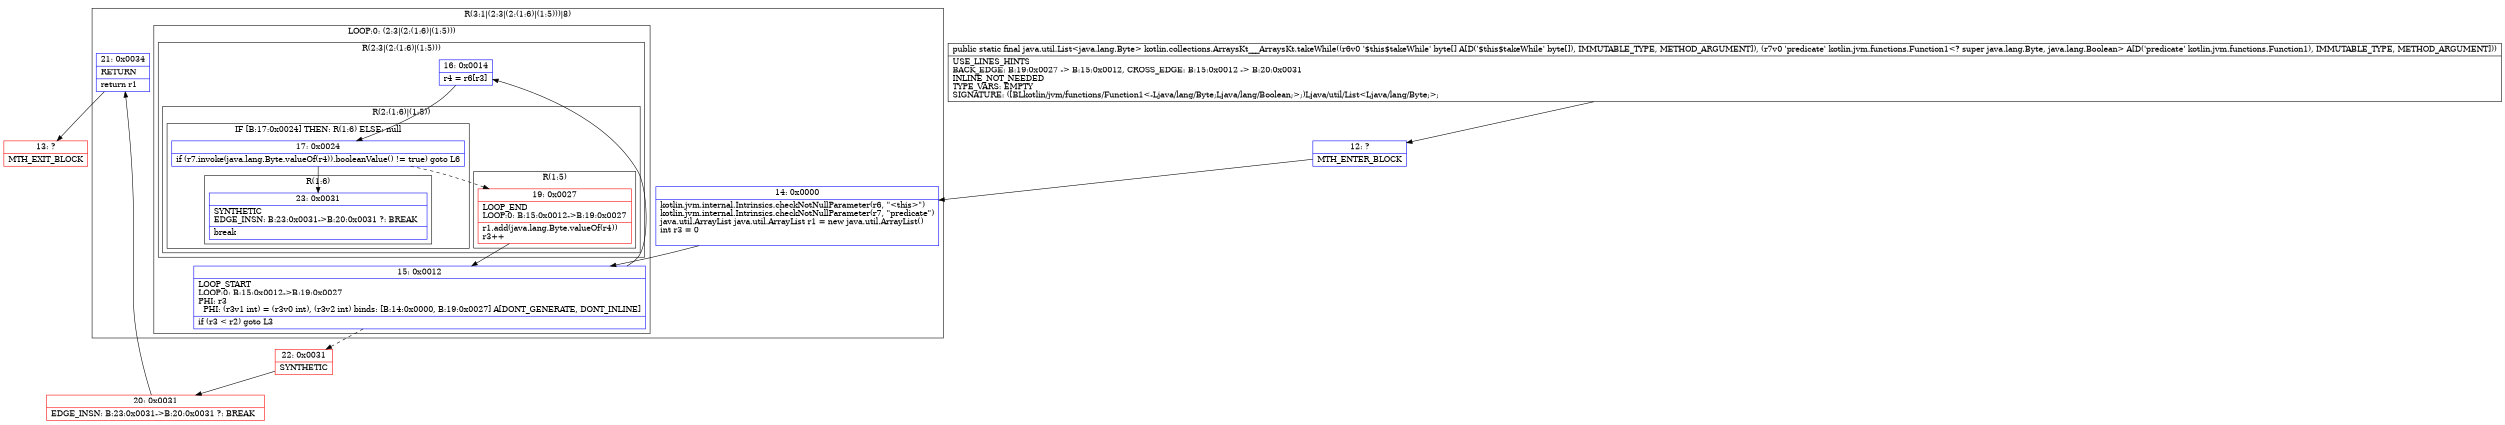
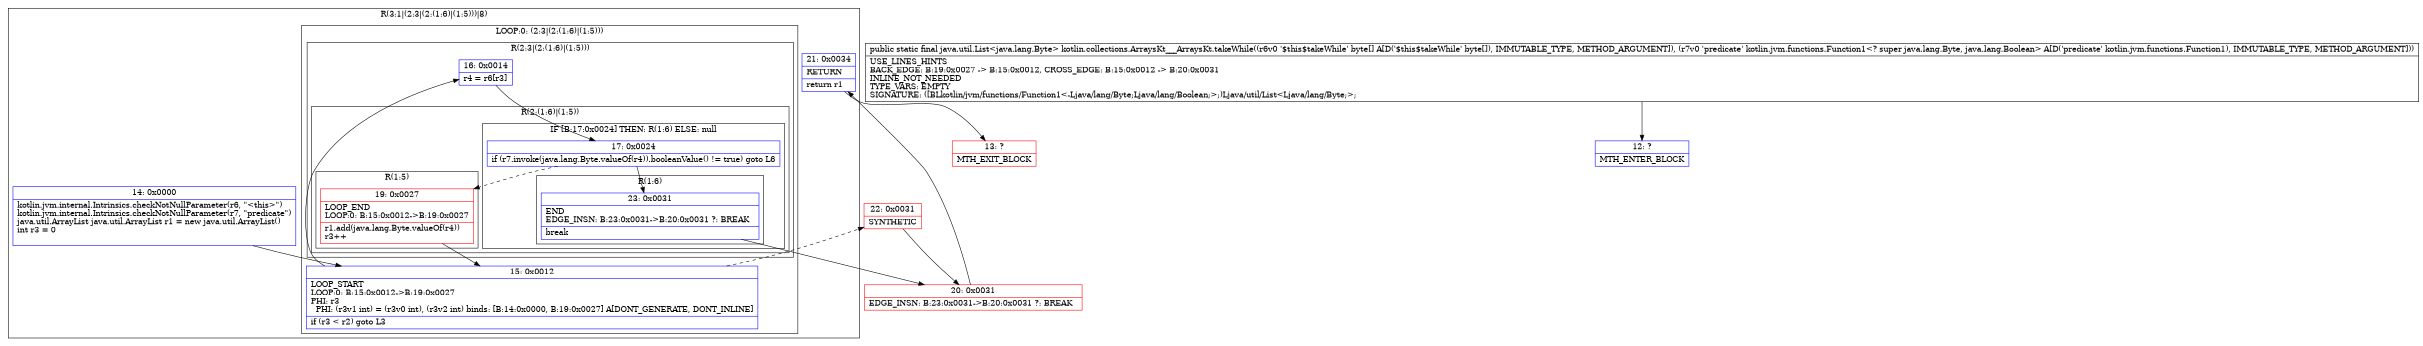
(1129, 179) -> none
(238, 212) -> (555, 212)
none -> (830, 261)
